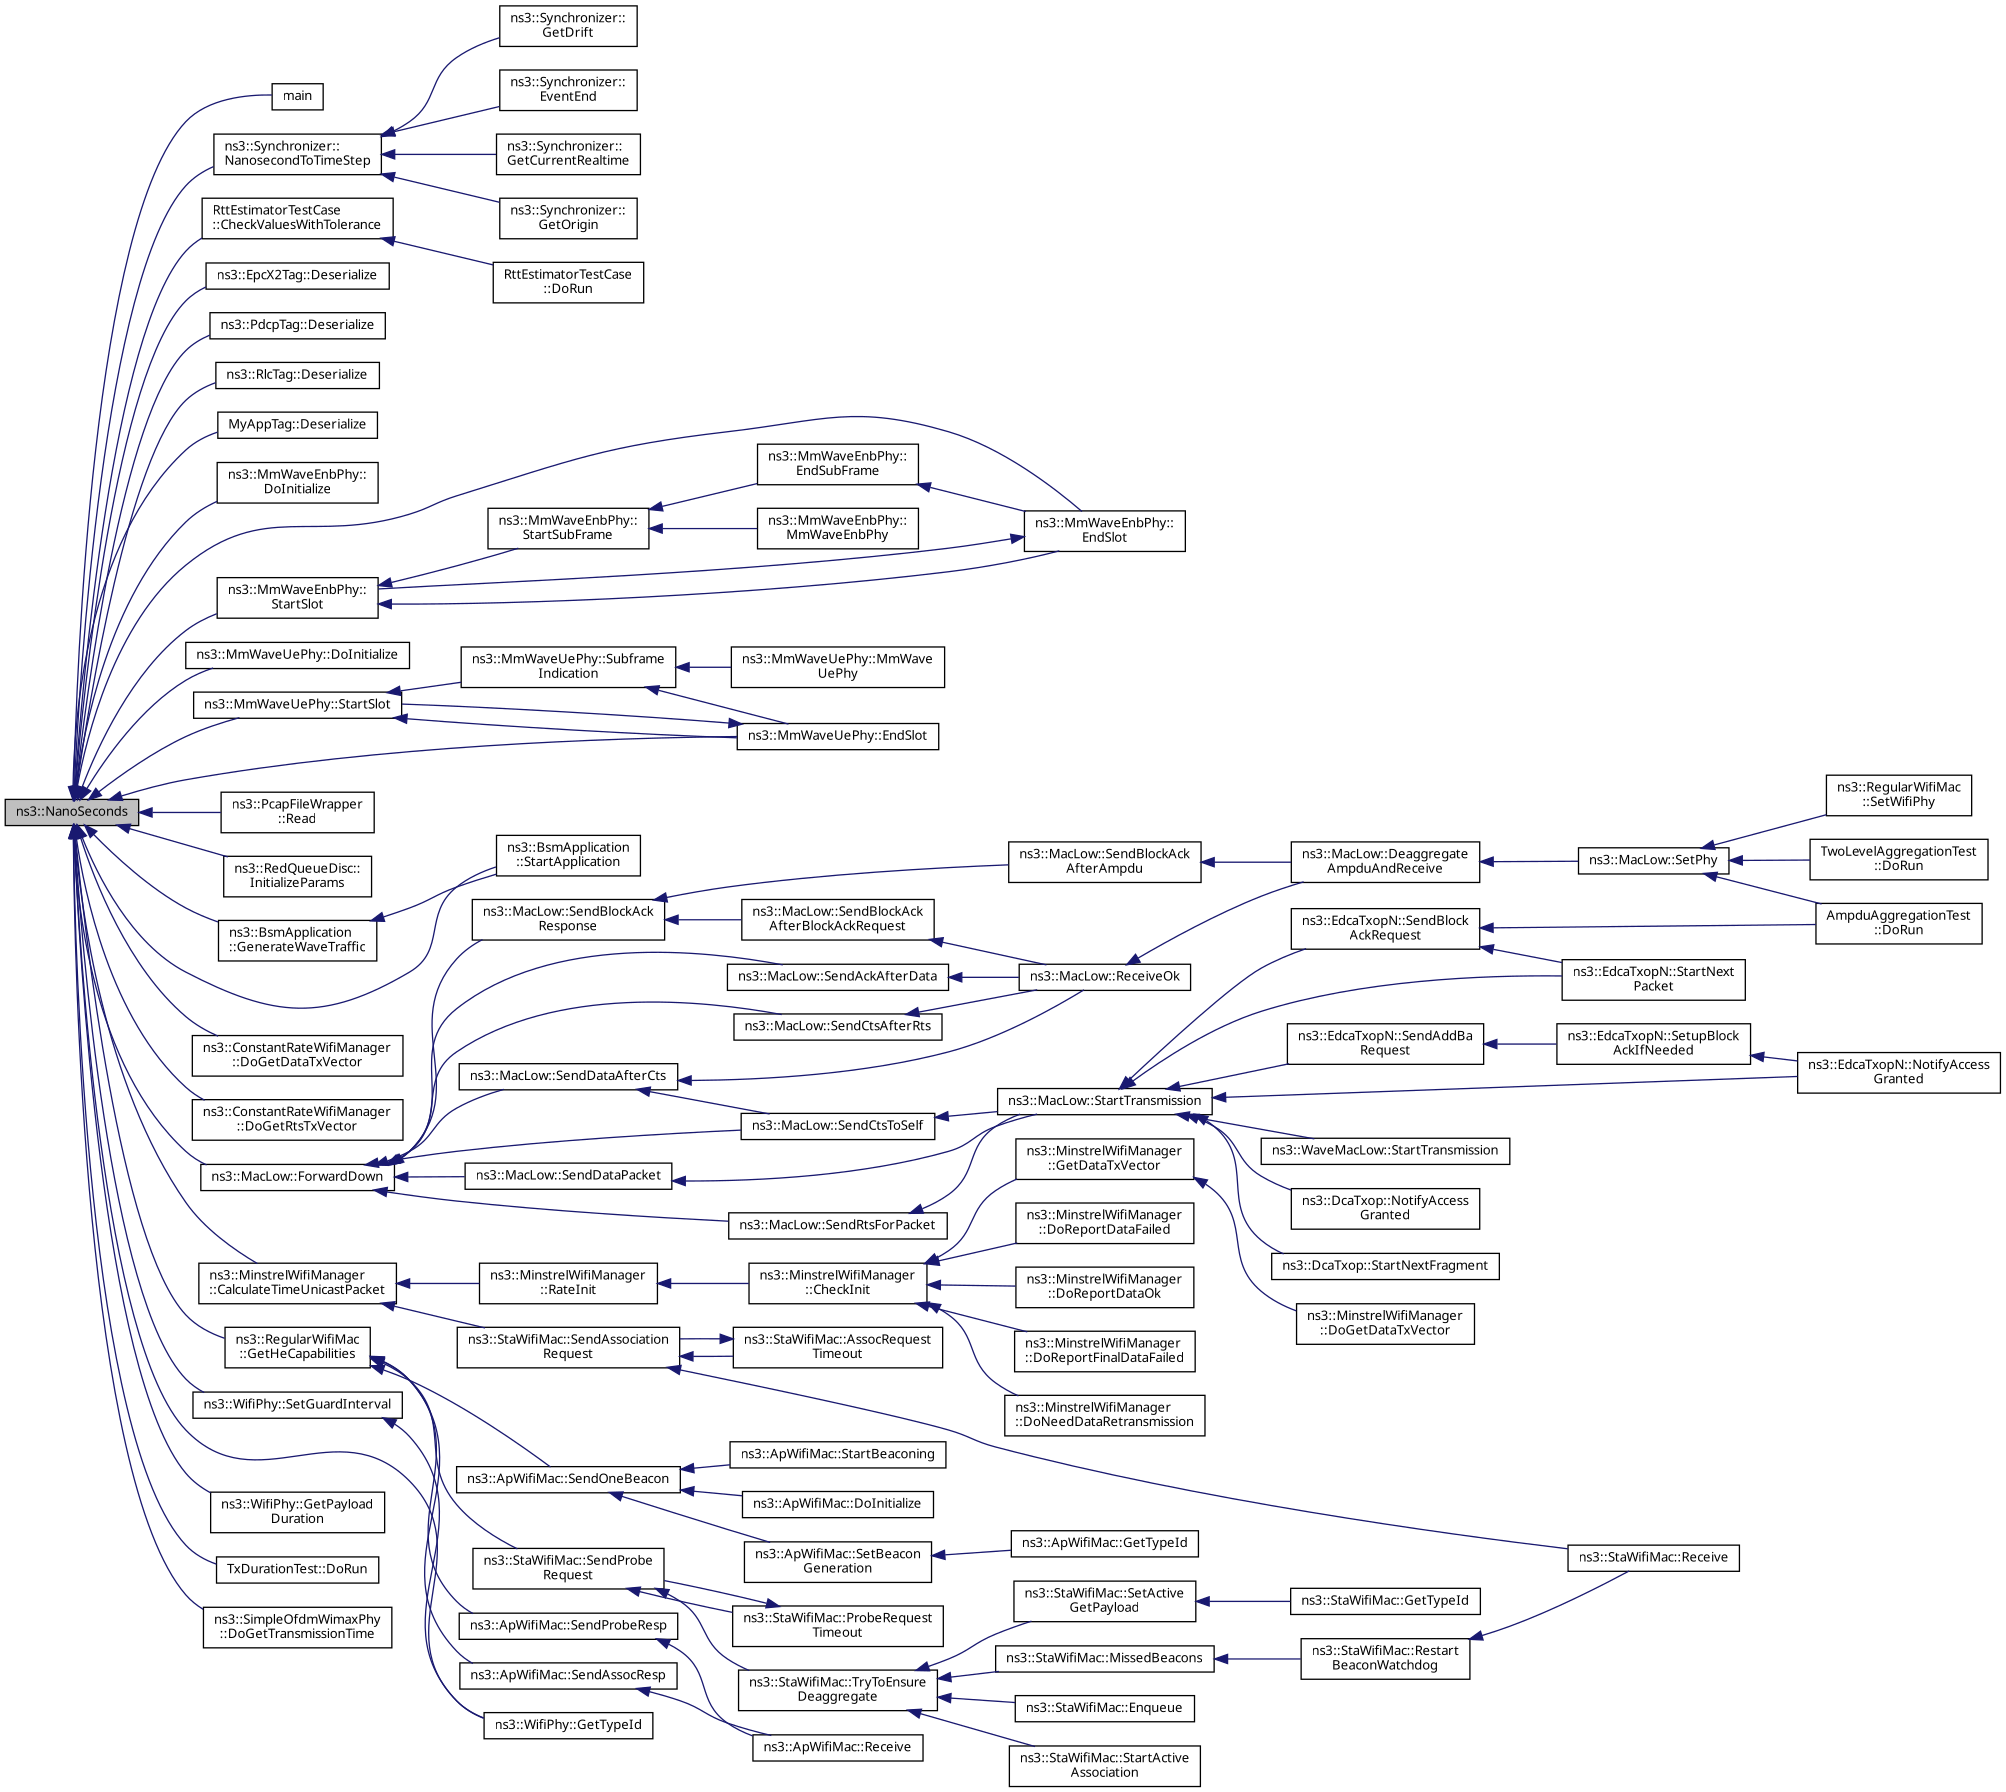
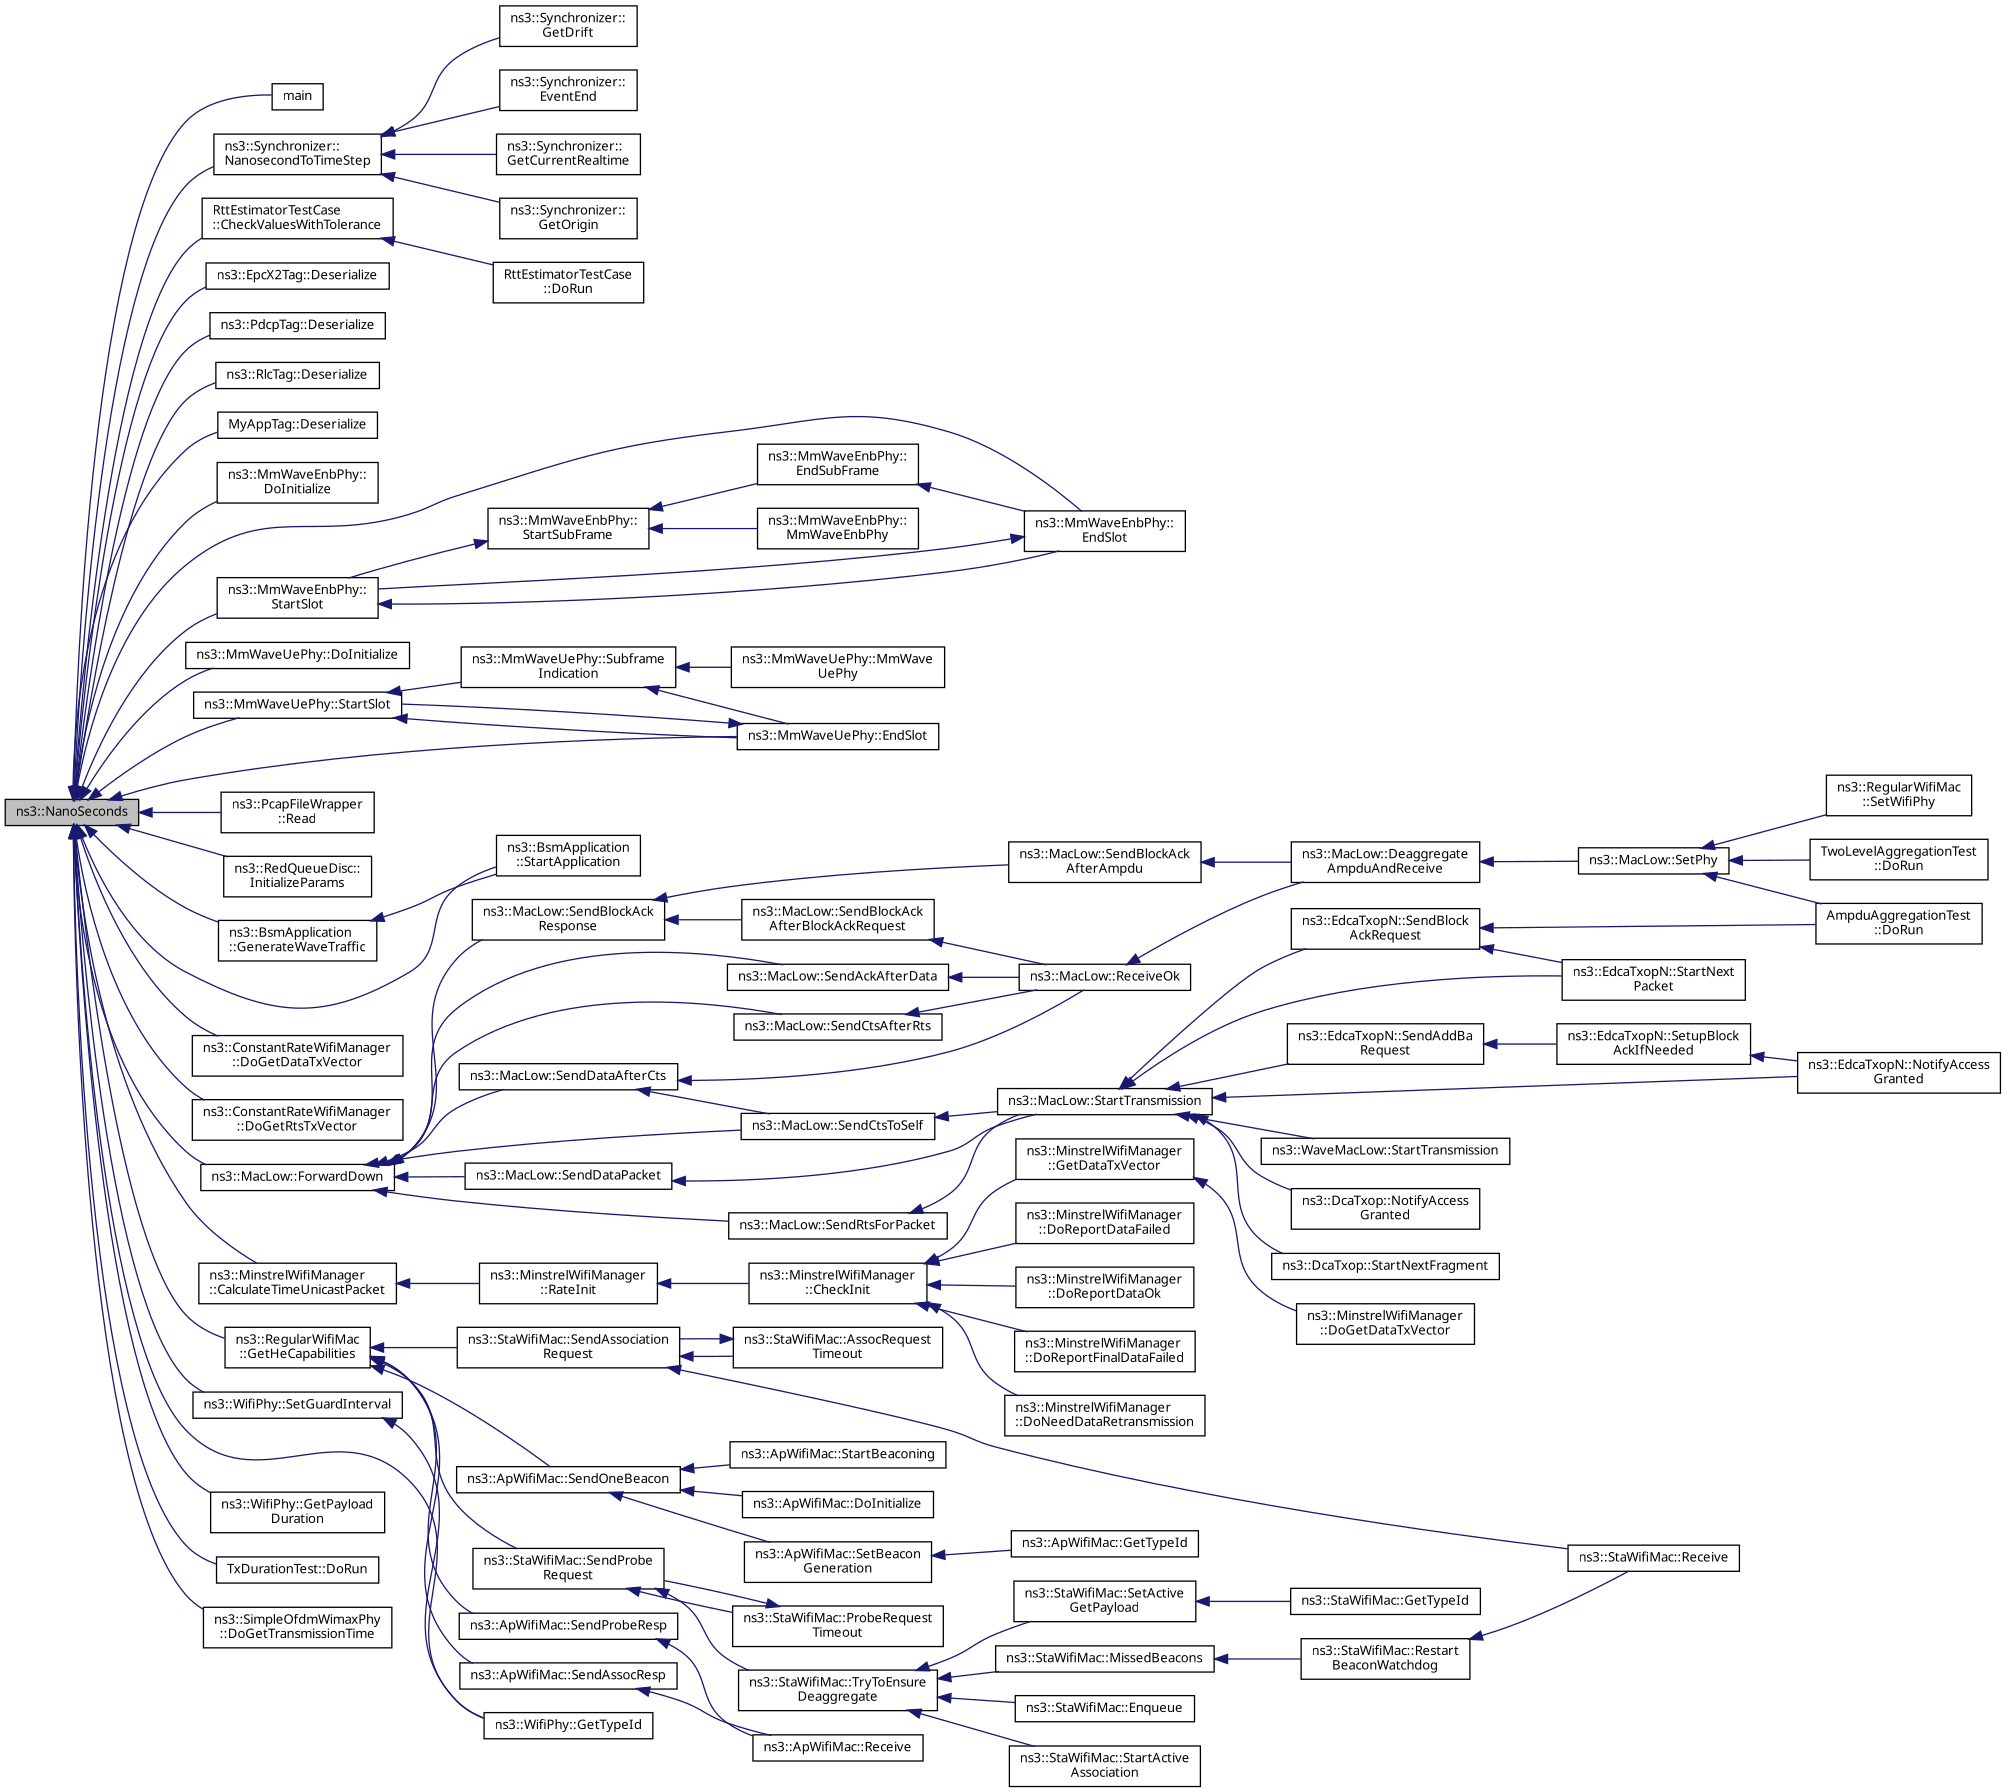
(455, 566) -> (411, 560)
(440, 1317) -> (420, 1348)
